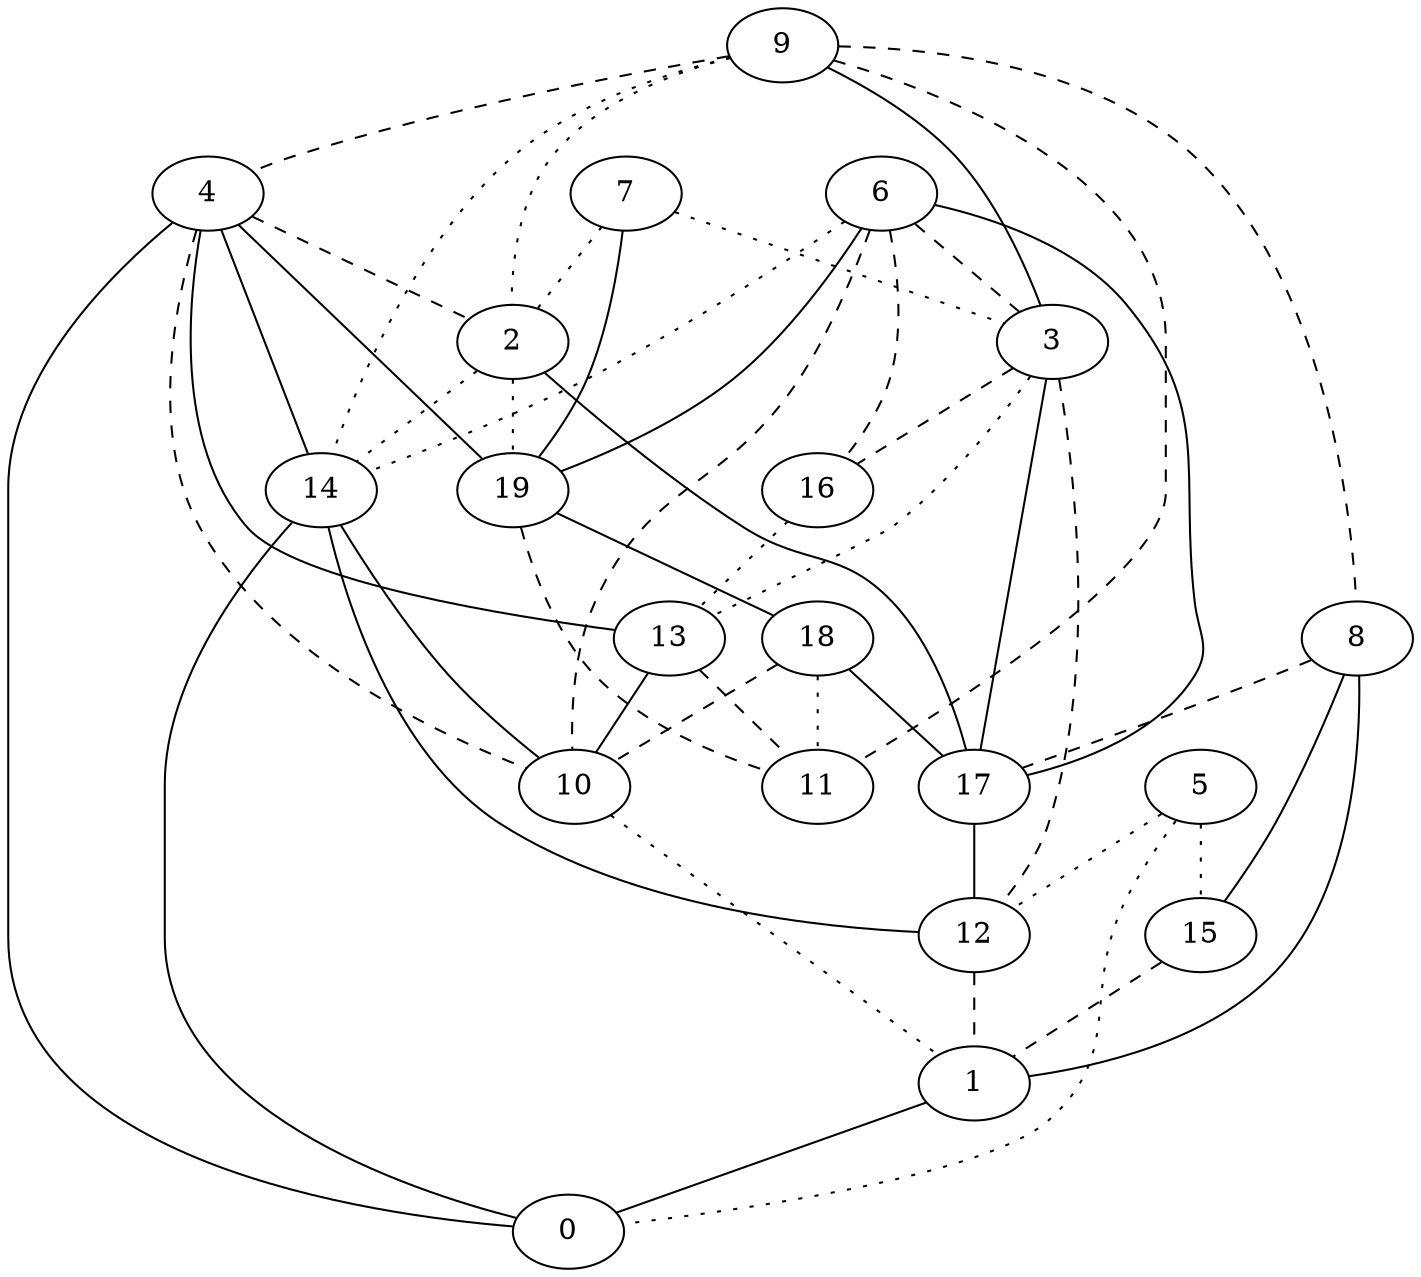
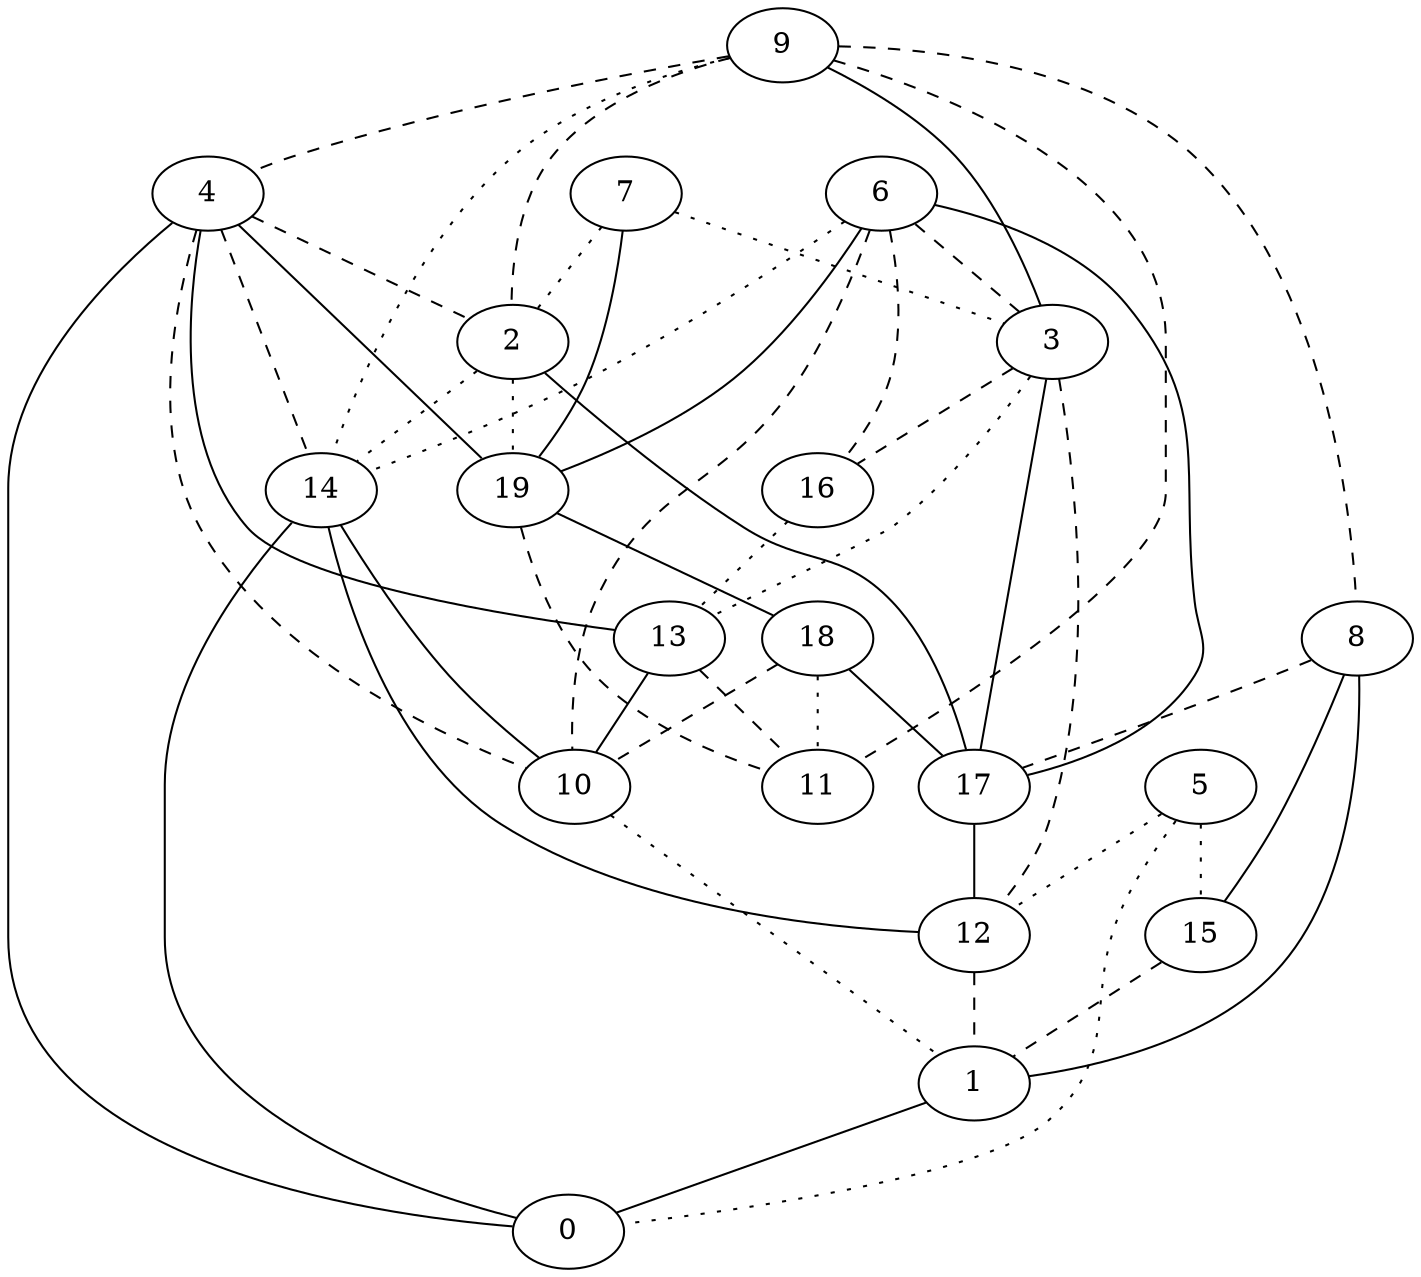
(569, 138) -> (569, 138)
(265, 342) -> (265, 342)
